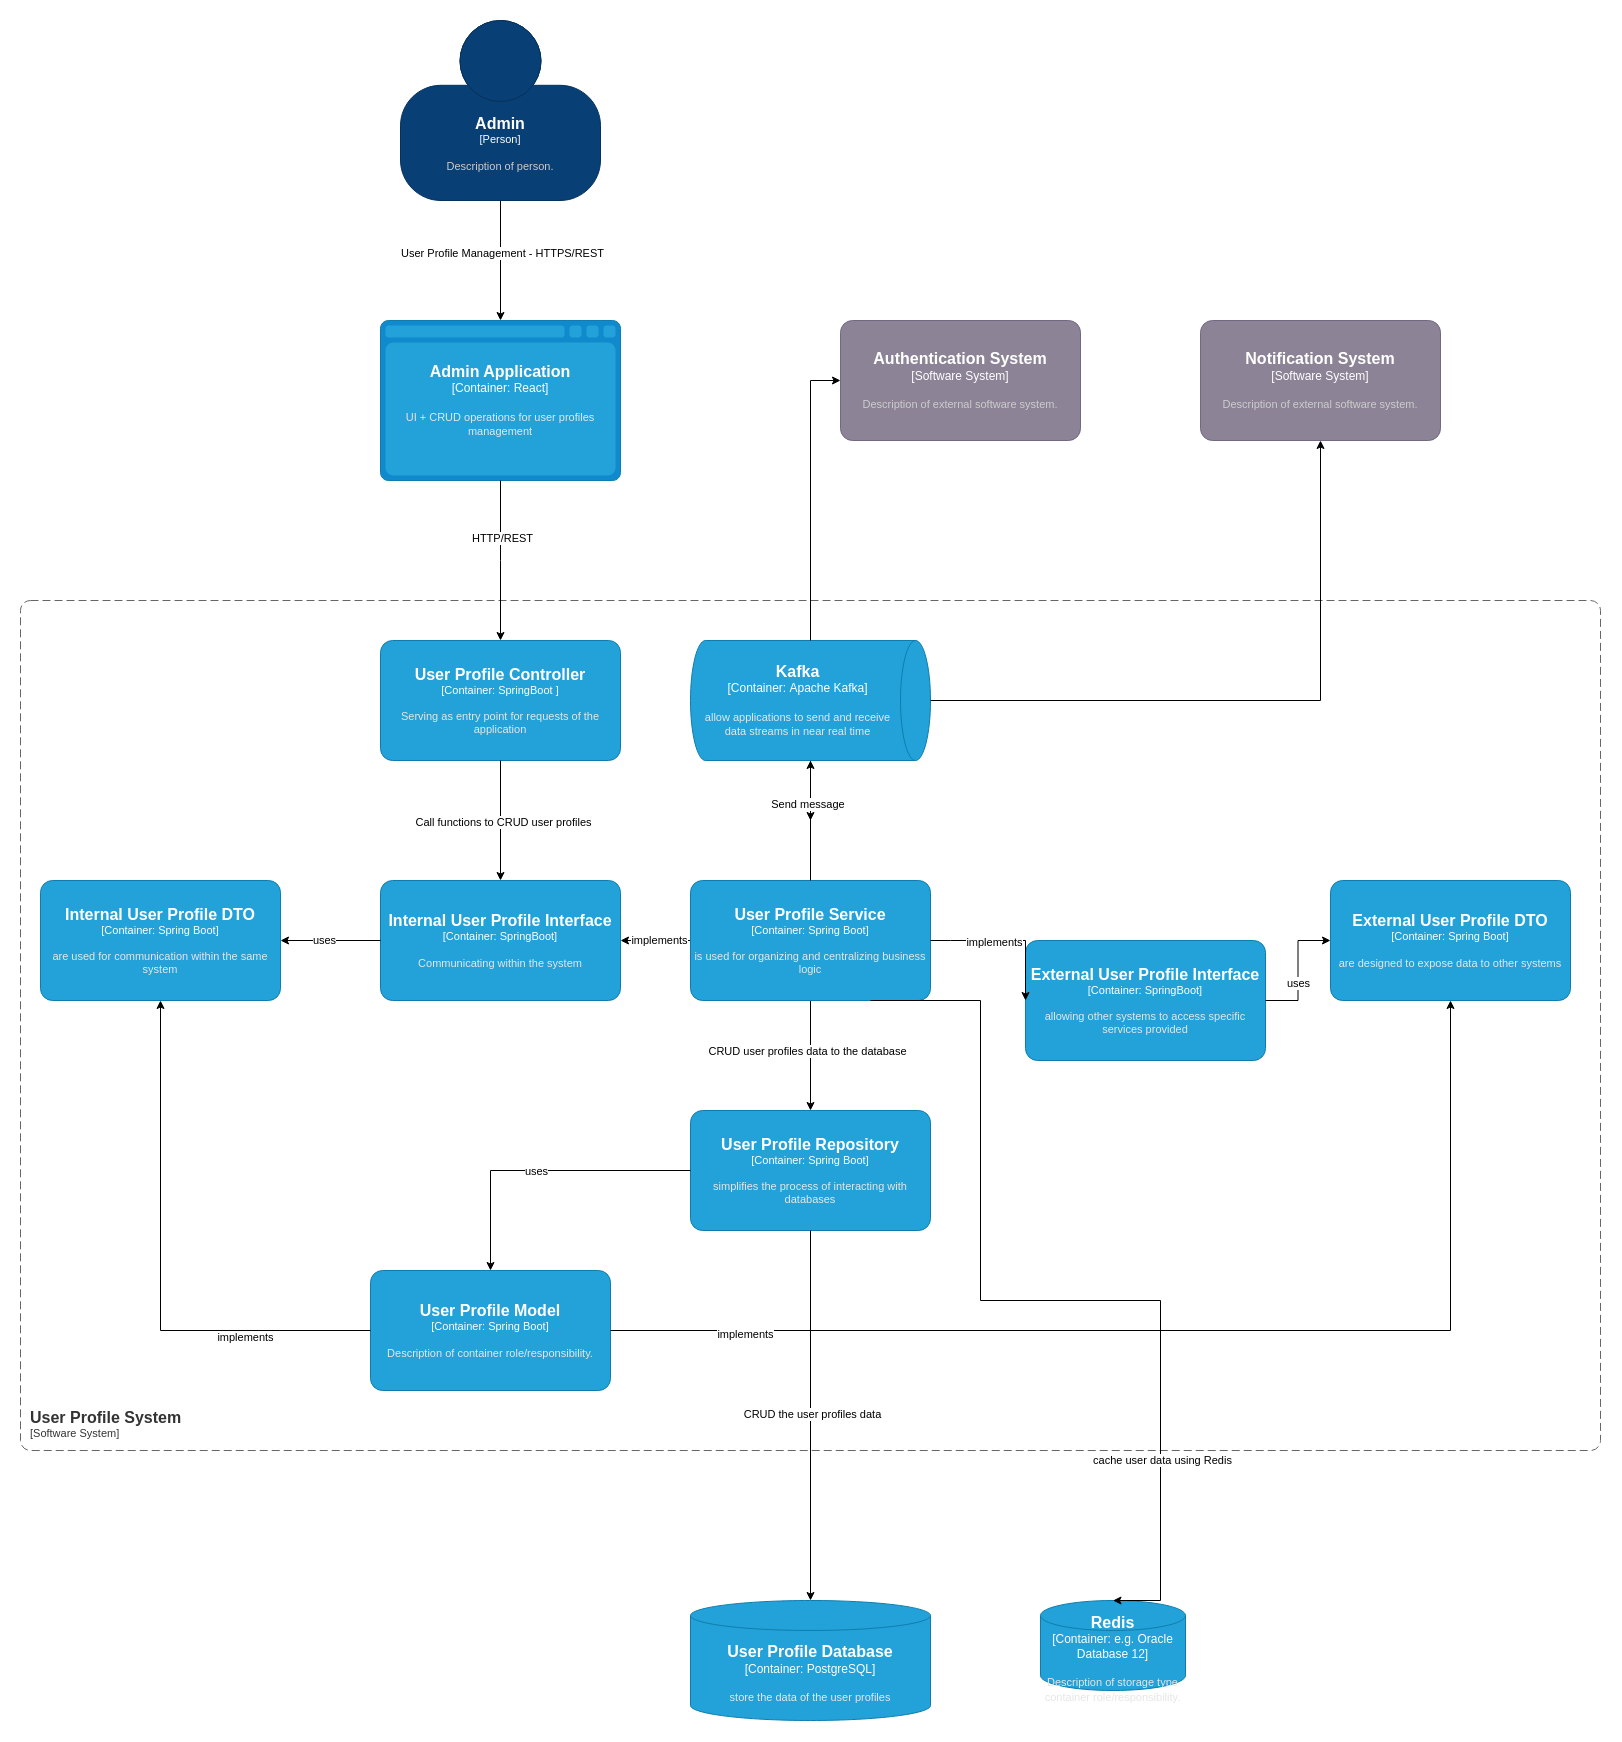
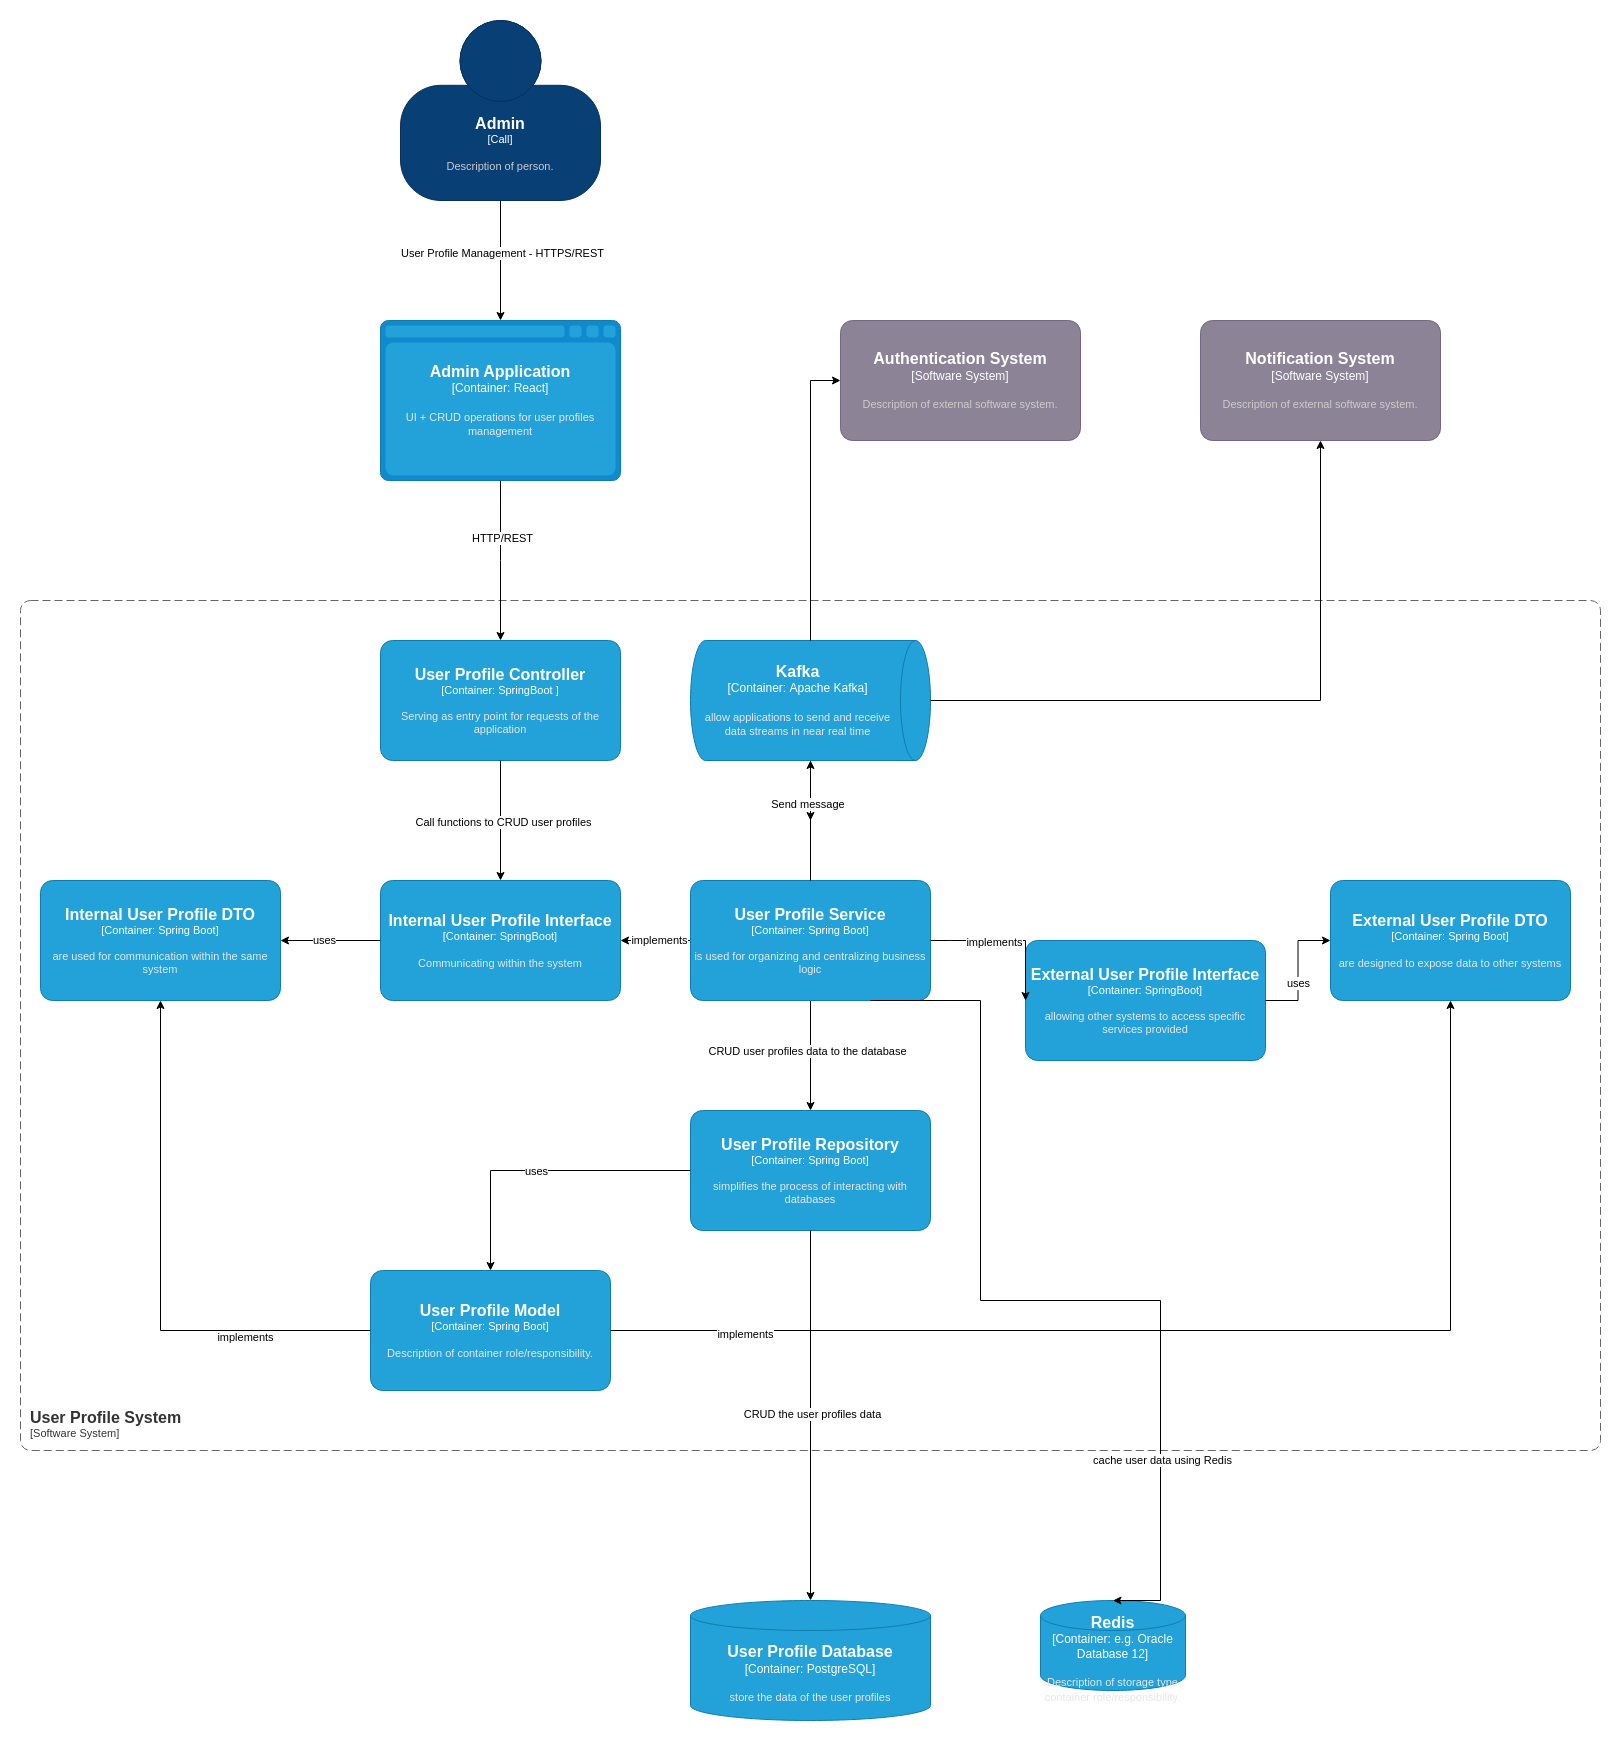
(501, 144) -> (501, 144)
